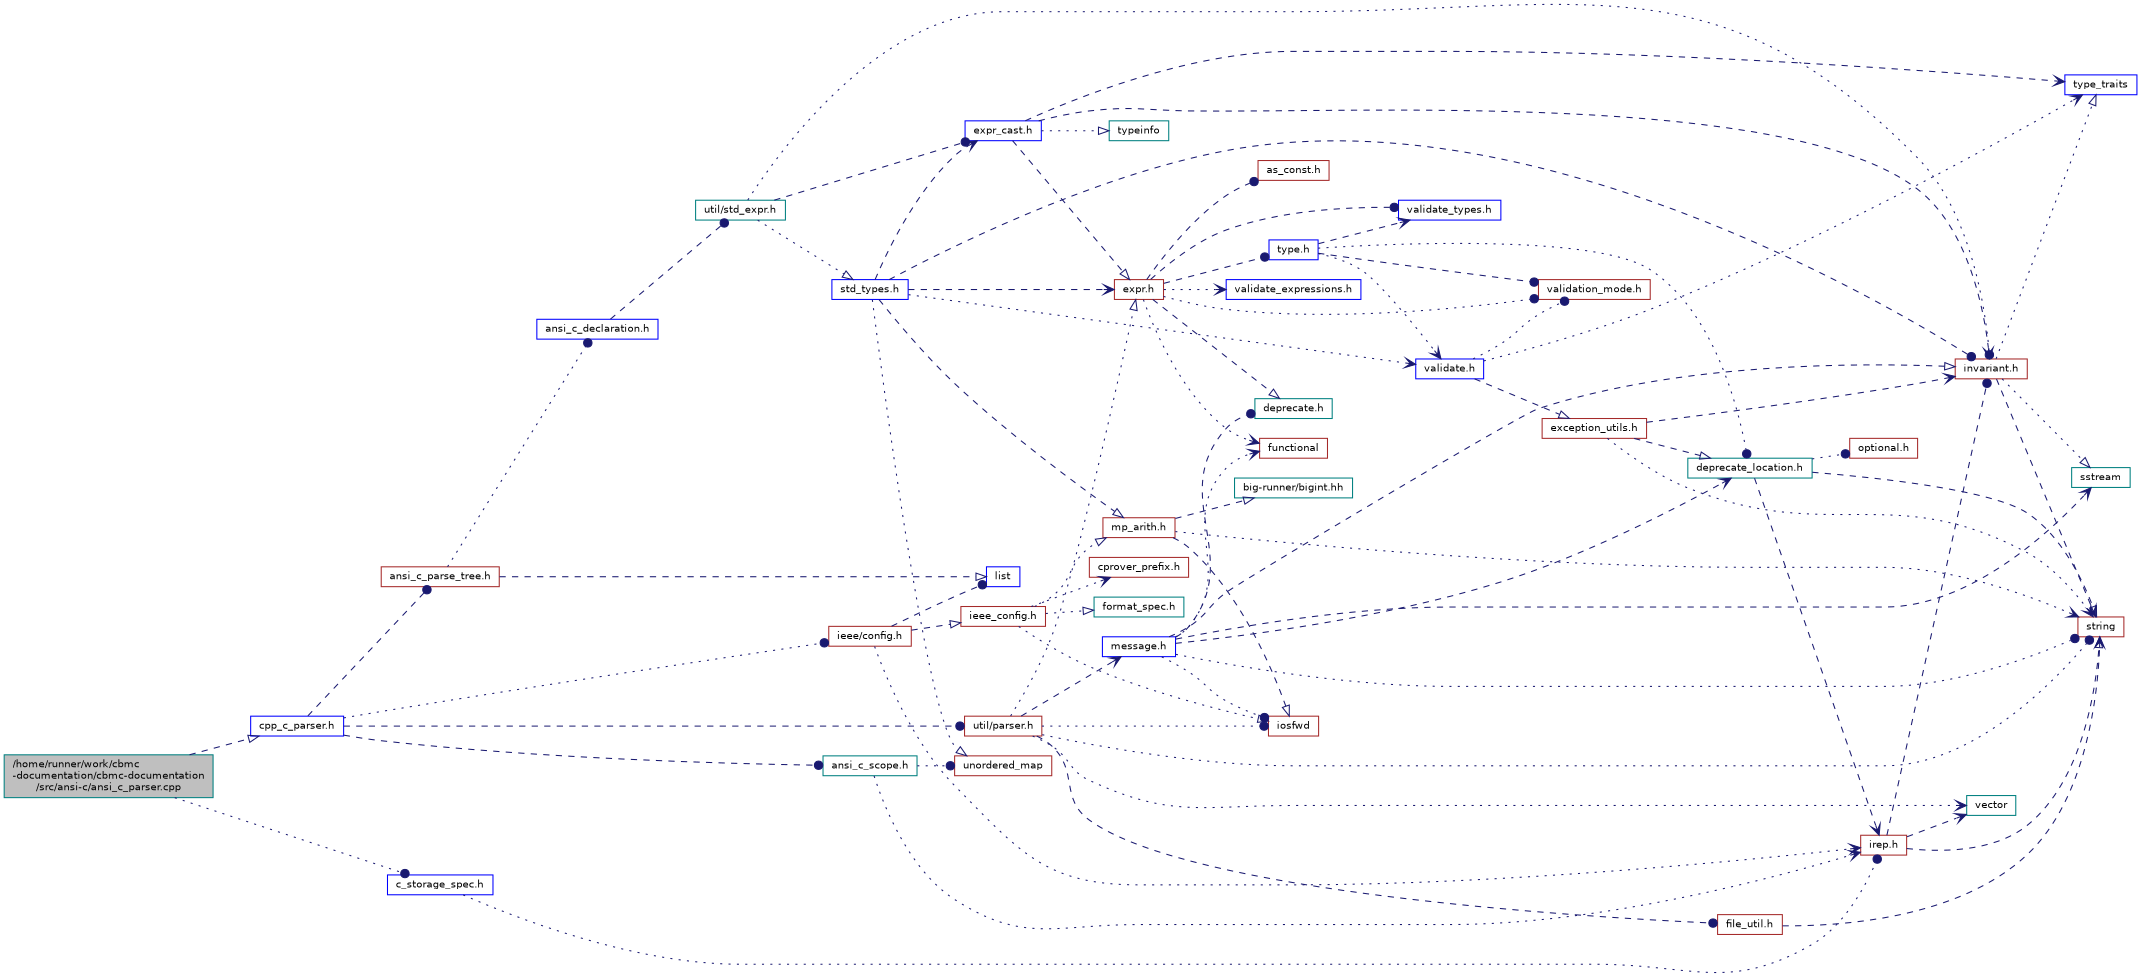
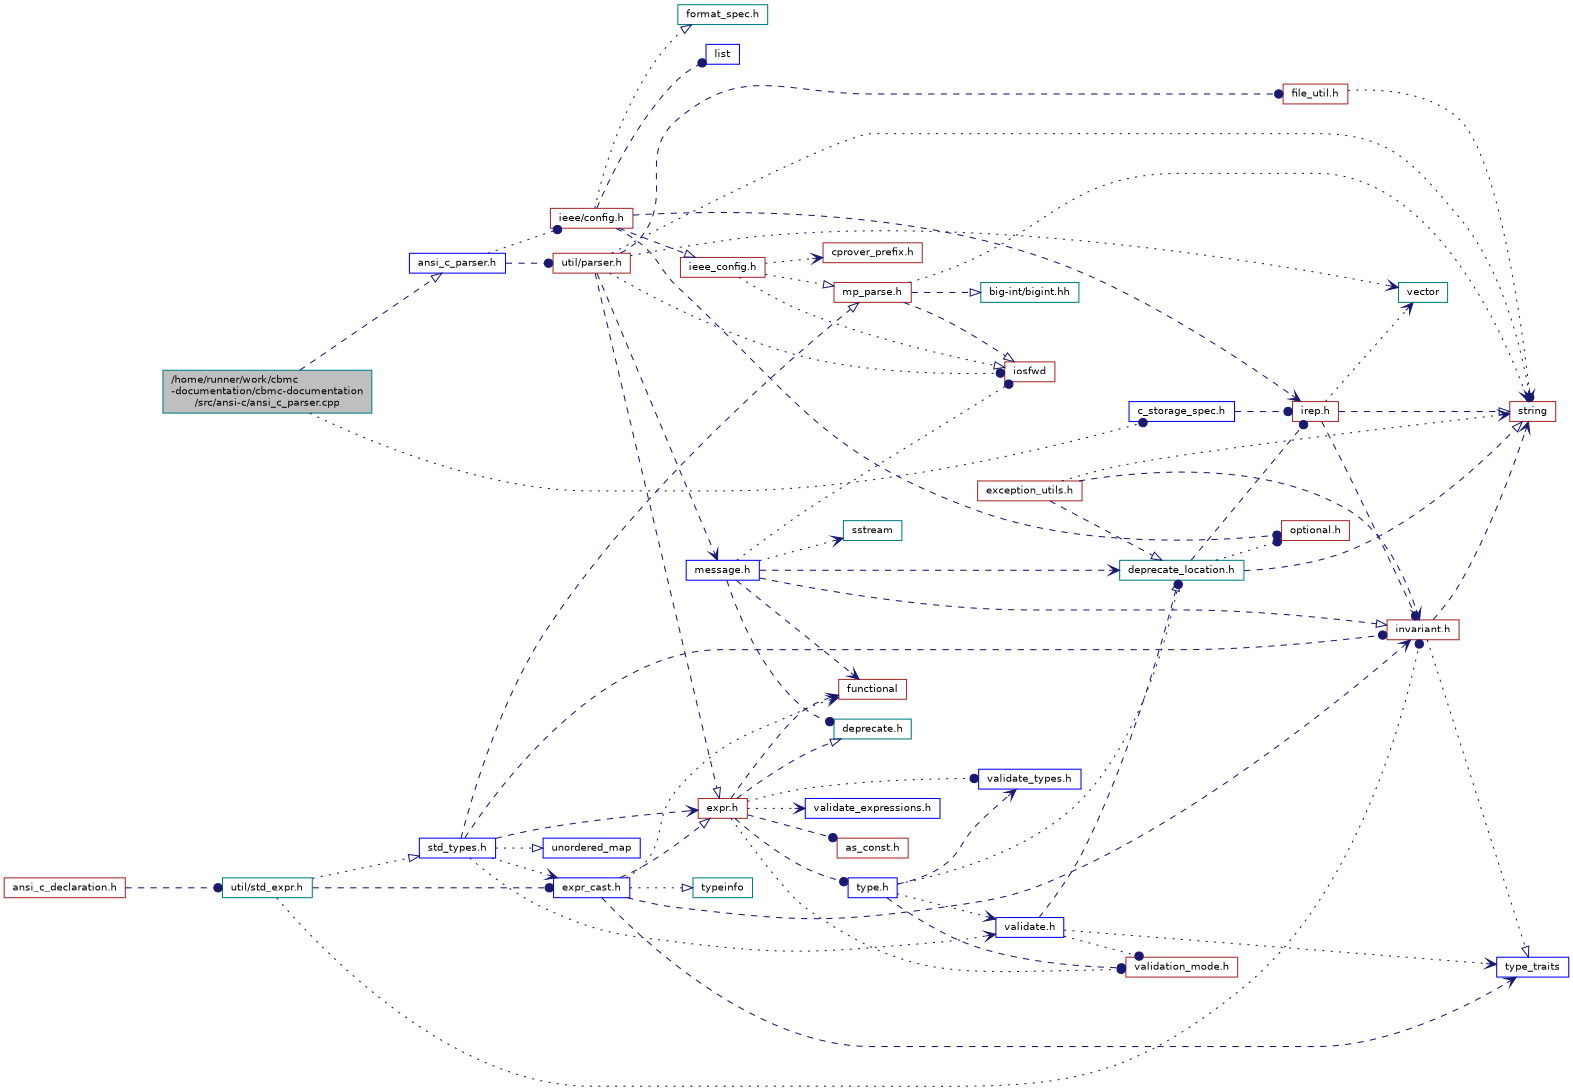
(913, 207) -> (519, 866)
(1262, 220) -> (858, 783)
(597, 329) -> (65, 888)
(1183, 381) -> (774, 742)
(1517, 397) -> (1122, 761)
(2042, 419) -> none
none -> (884, 469)
(1294, 488) -> (1030, 292)
(1210, 495) -> (794, 626)
(1086, 518) -> (656, 531)
(1139, 528) -> (873, 292)
(440, 577) -> none
(1646, 607) -> (796, 551)
(1067, 612) -> (626, 113)
(1815, 652) -> (1246, 494)
(1626, 686) -> none
(297, 726) -> (457, 263)
none -> (703, 764)
(870, 766) -> none
(1003, 766) -> (592, 848)
(1932, 828) -> (1366, 356)
(2013, 866) -> (1494, 194)
(1251, 885) -> (981, 240)
(1188, 964) -> (1259, 412)
